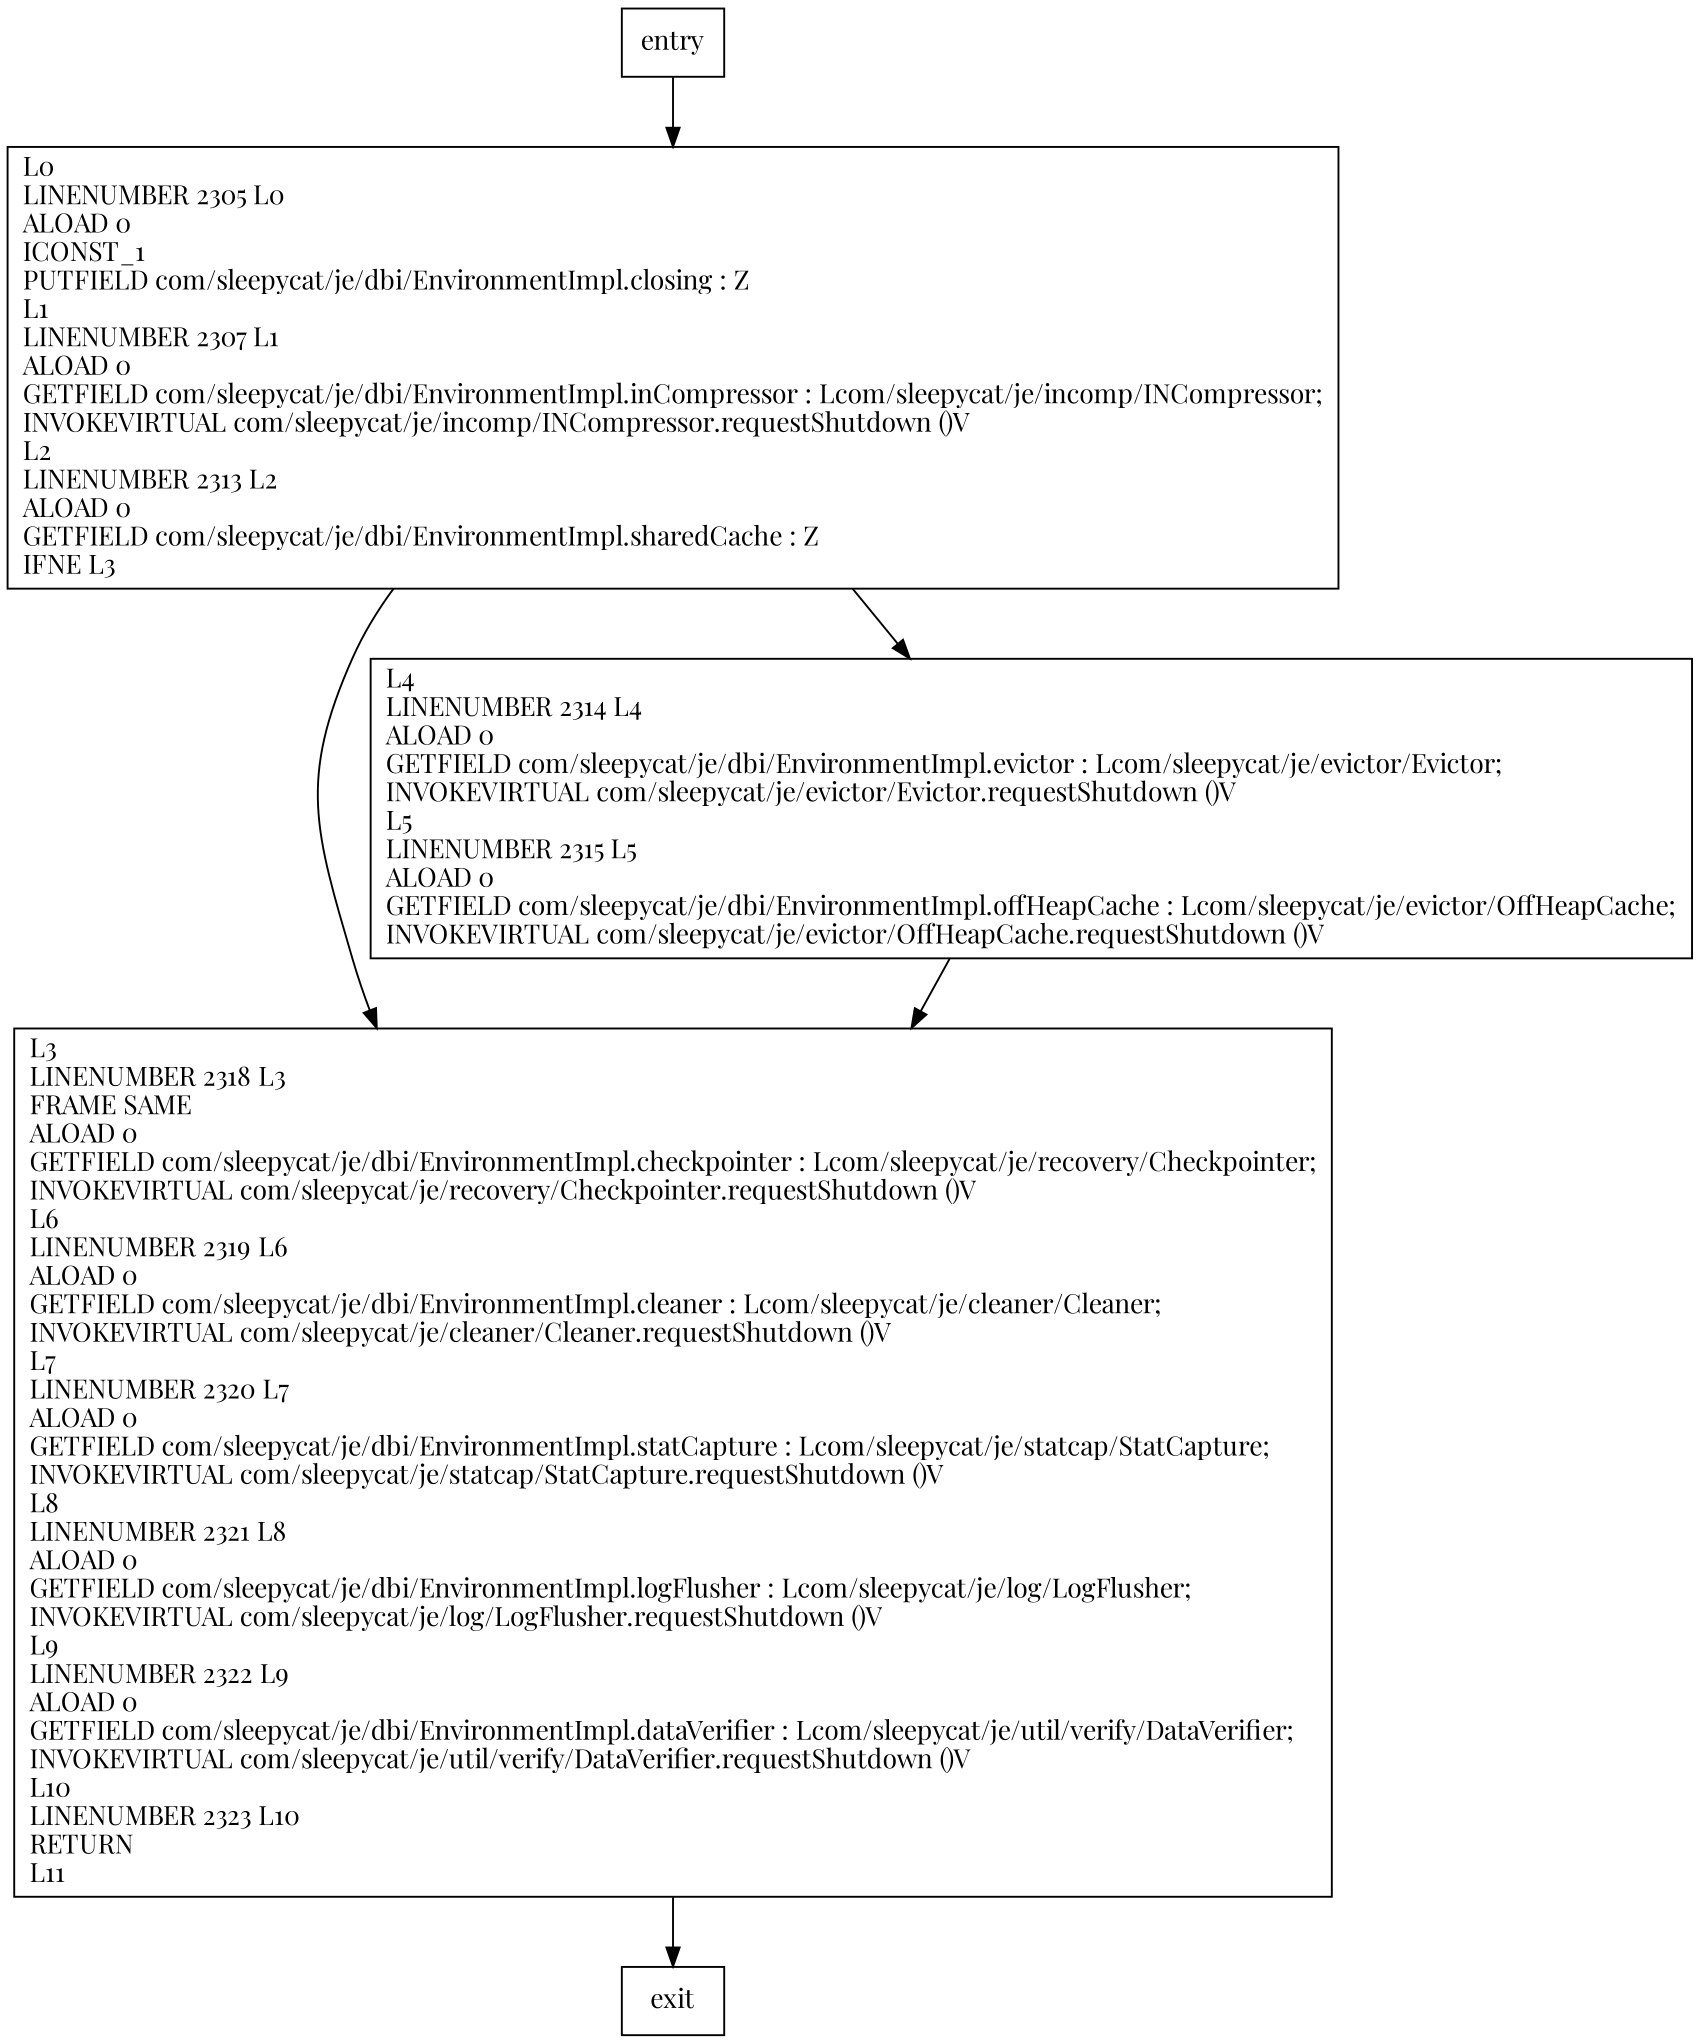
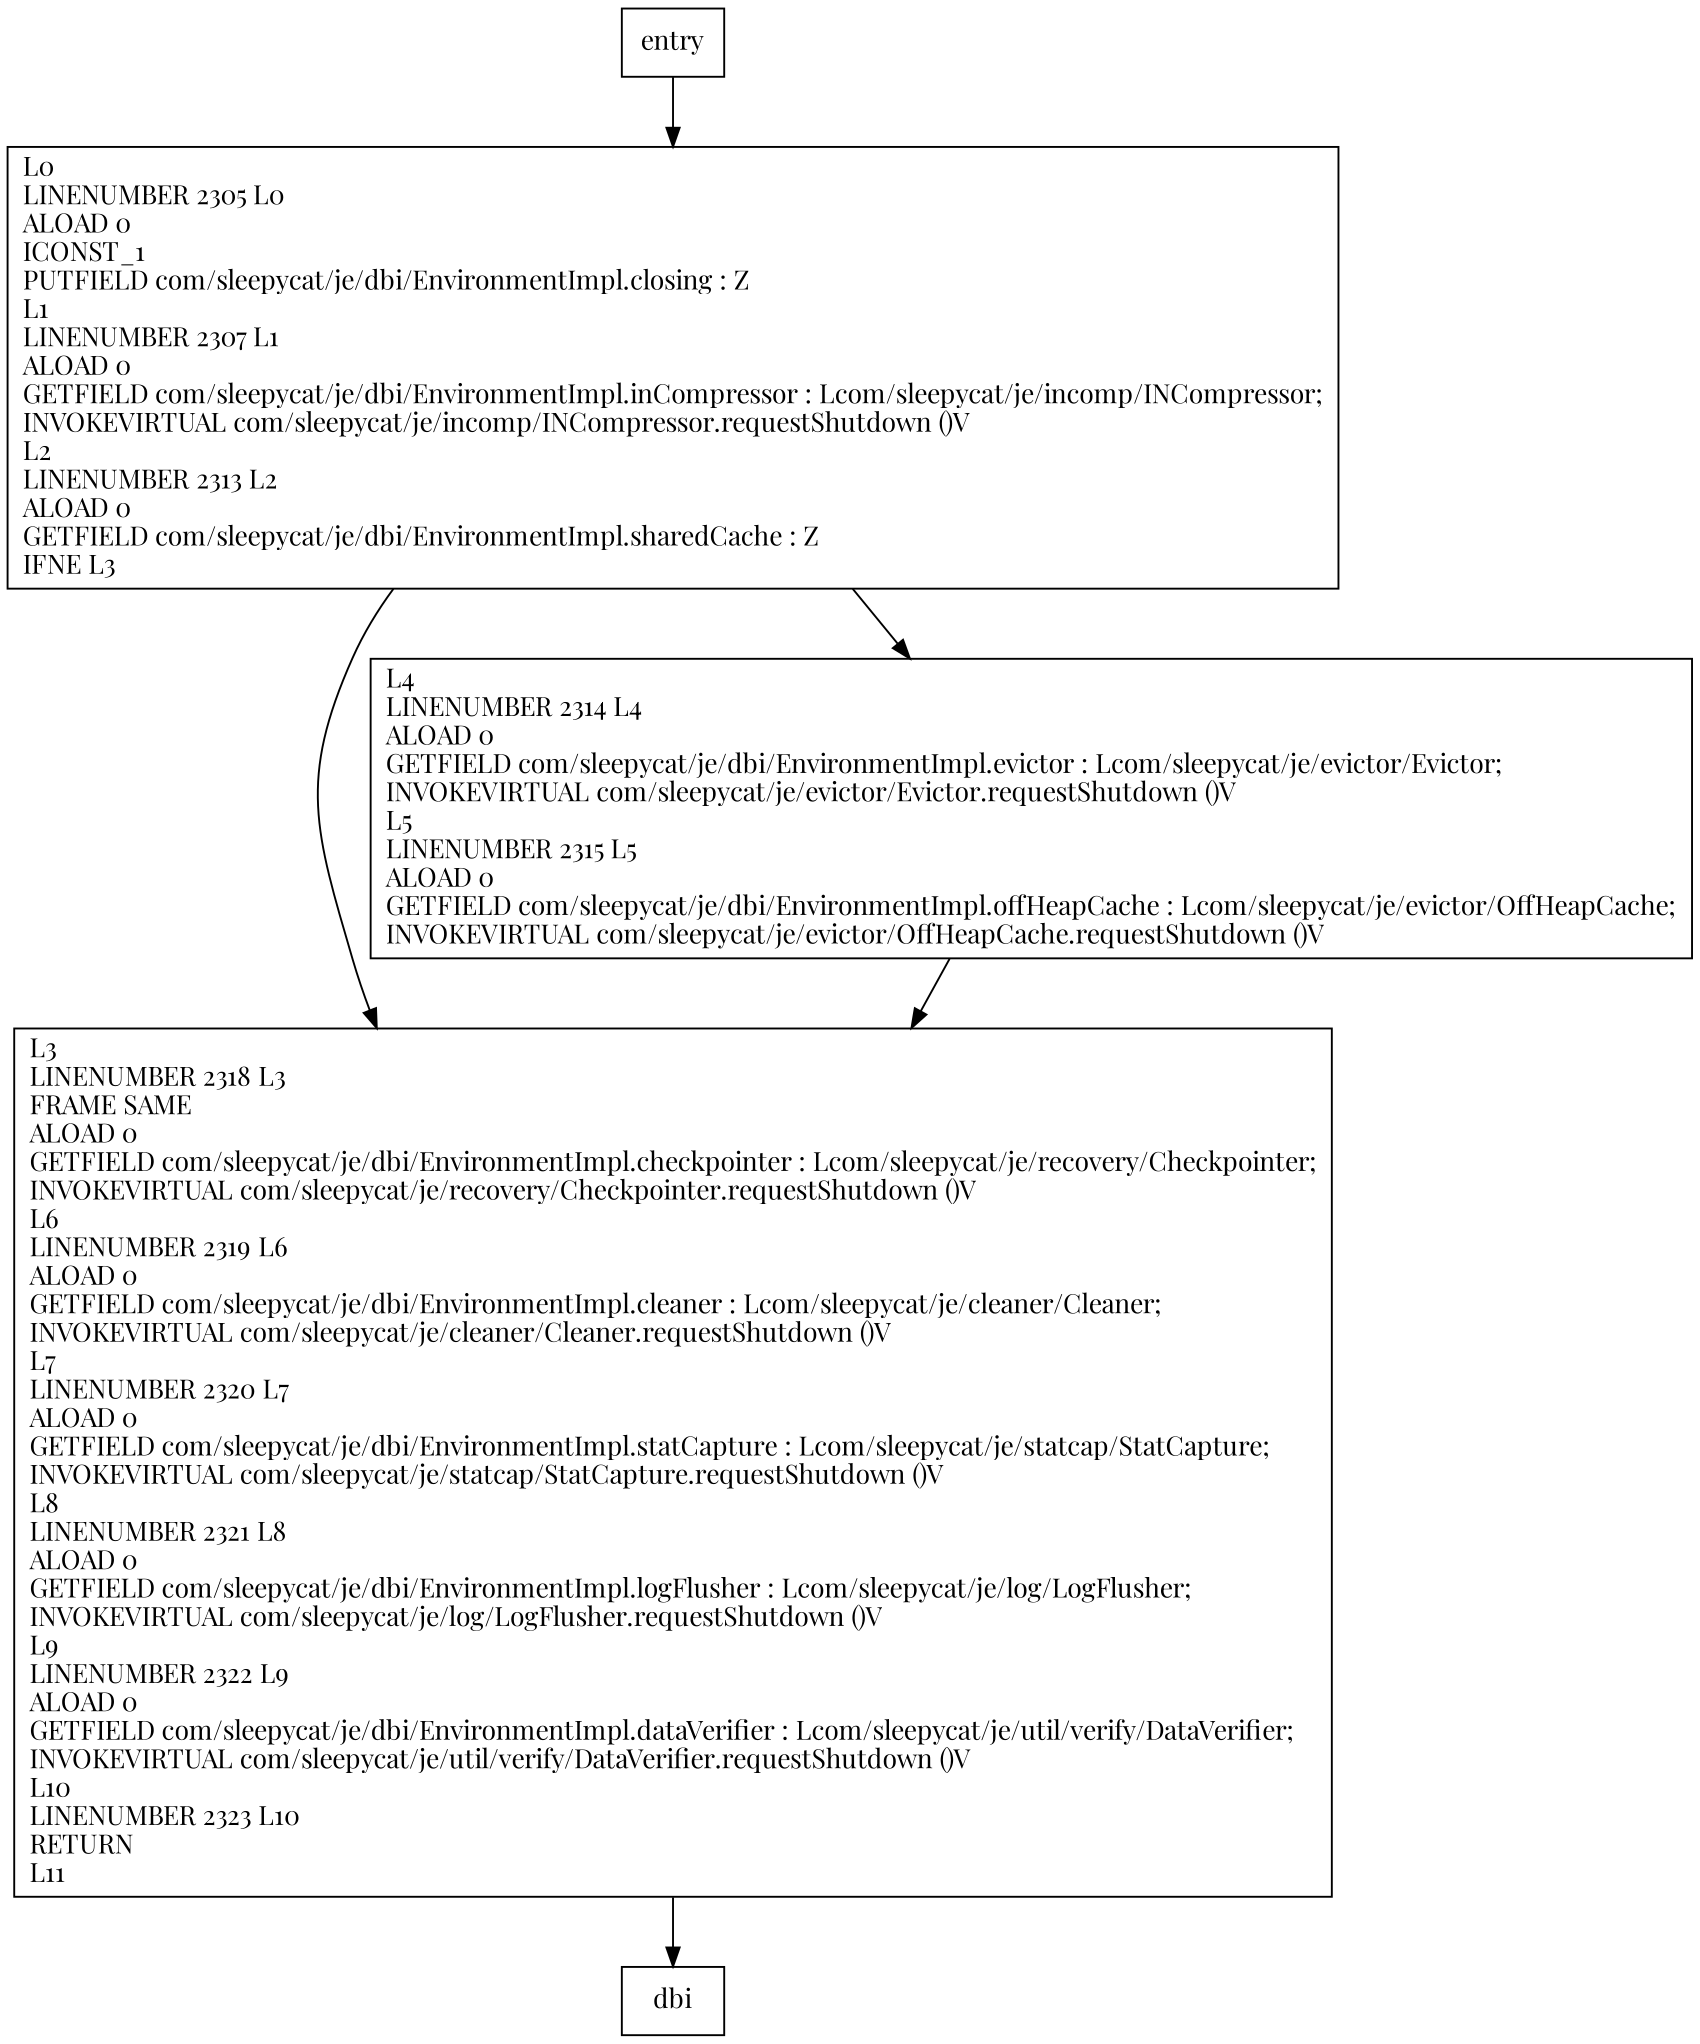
(673, 2001) -> (673, 2001)
